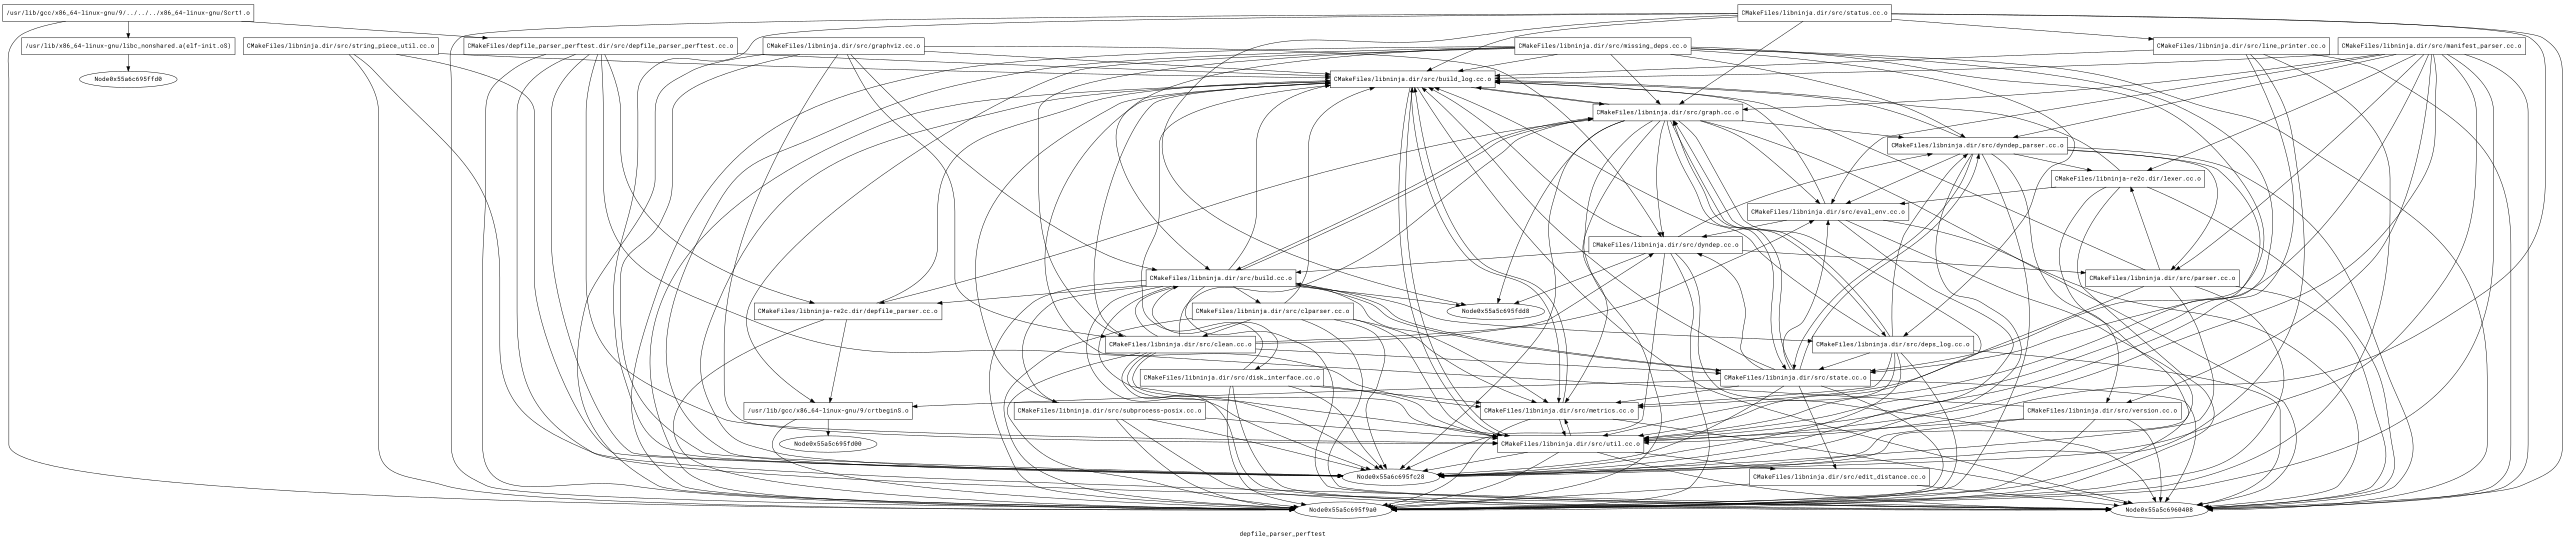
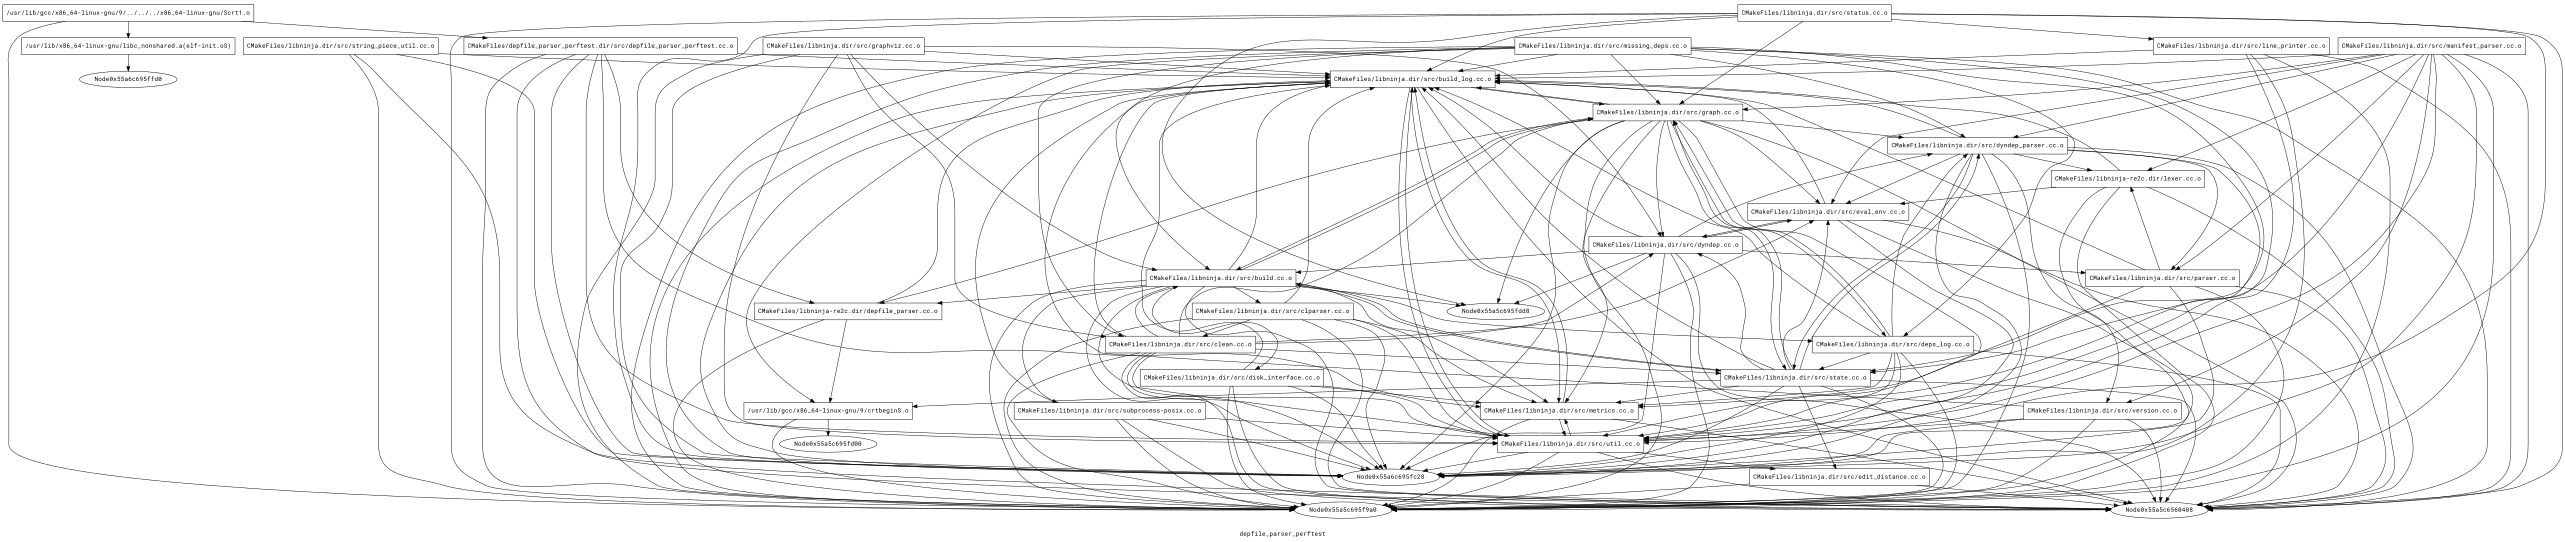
none -> (1747, 229)
(2159, 510) -> (2159, 510)
